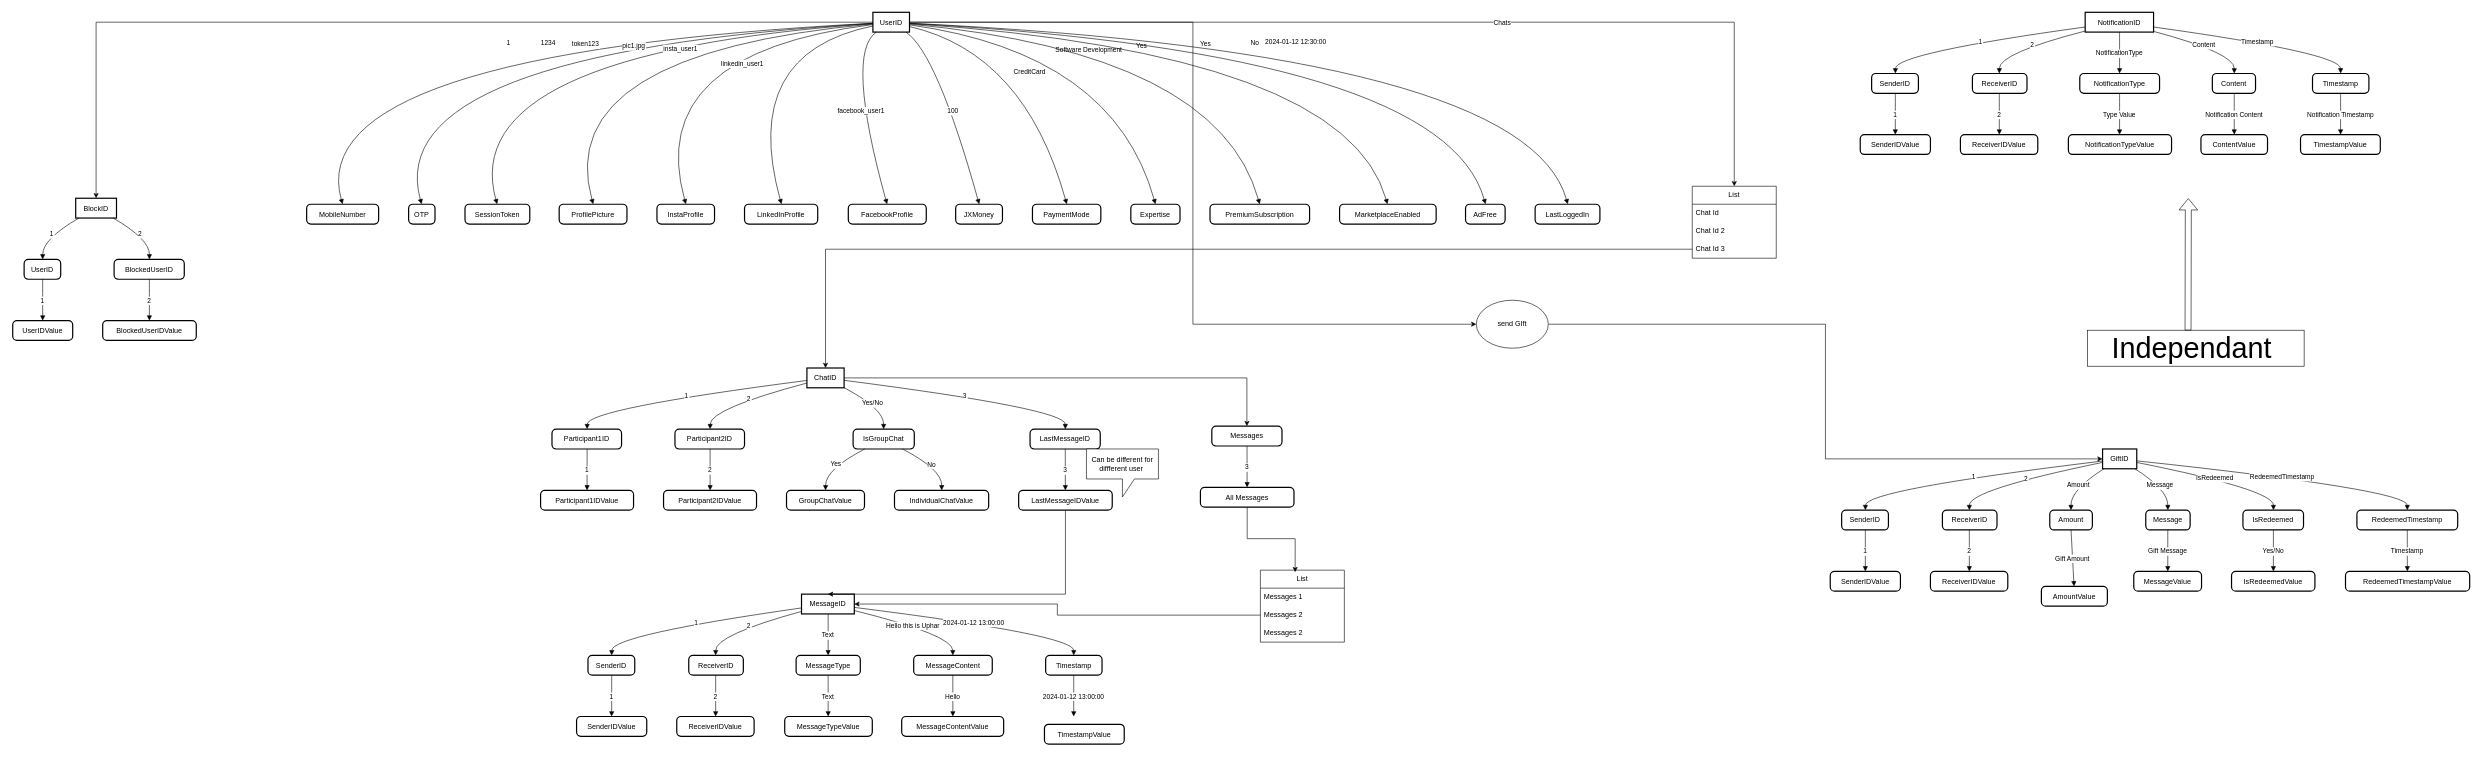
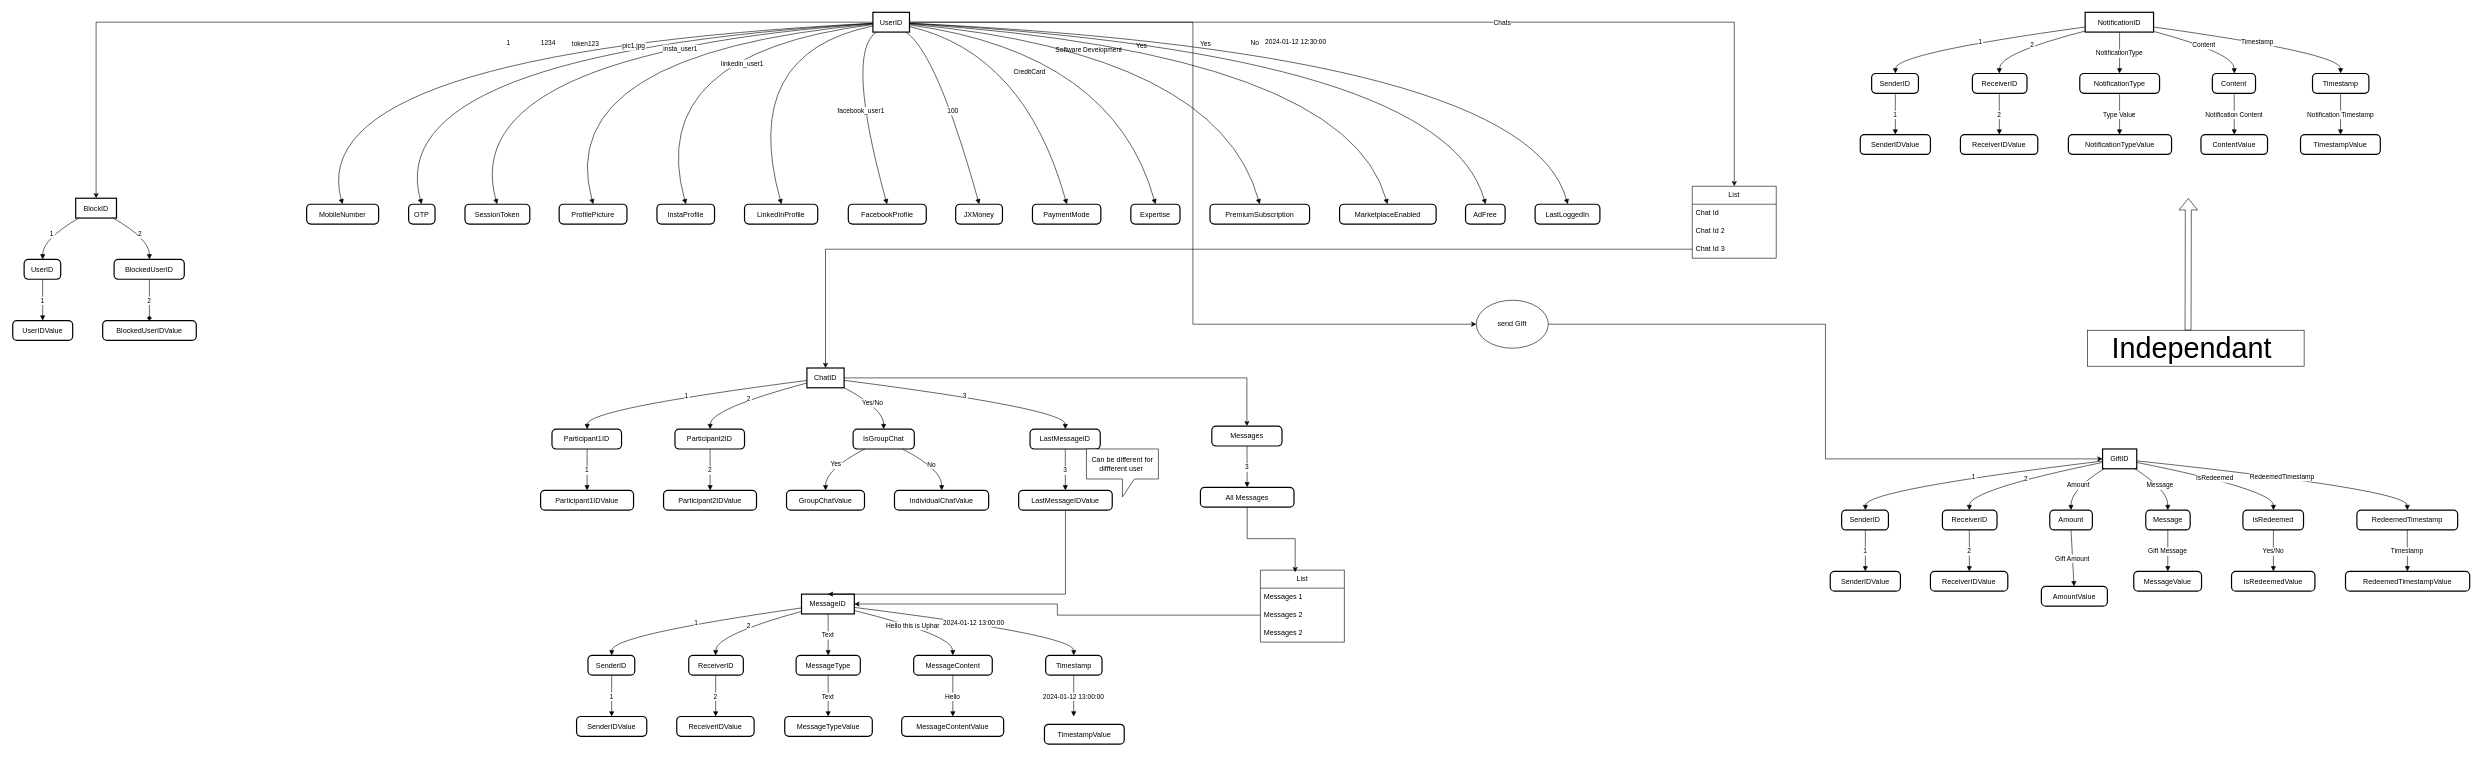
(149, 315) -> (149, 314)
